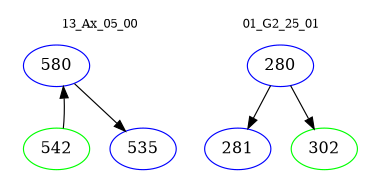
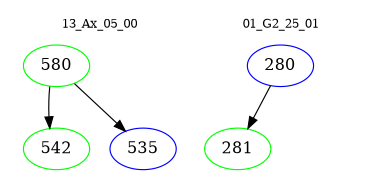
(57, 66) -> (57, 66)
(64, 113) -> (49, 102)
(238, 149) -> (238, 149)
(324, 149) -> none
